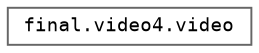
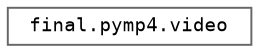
(130, 26) -> (130, 26)
